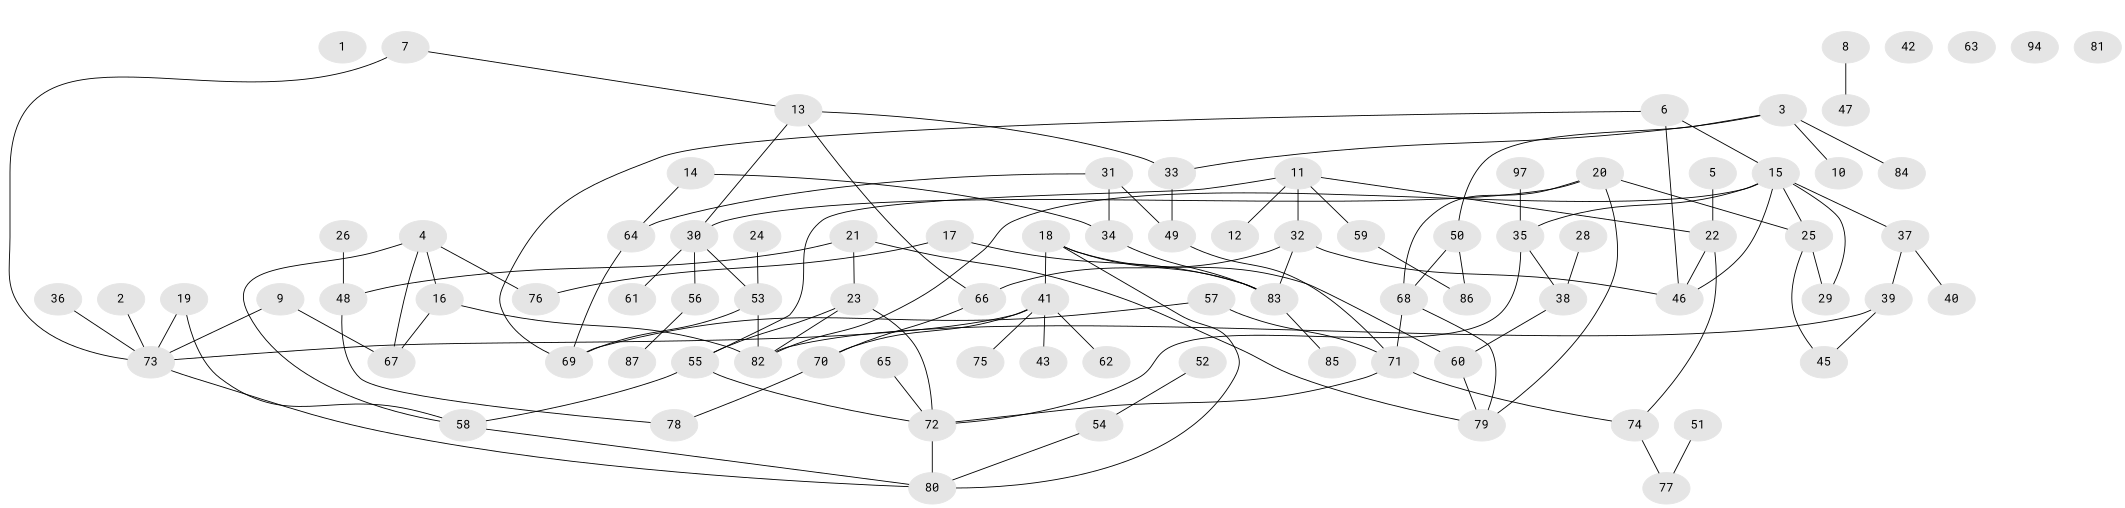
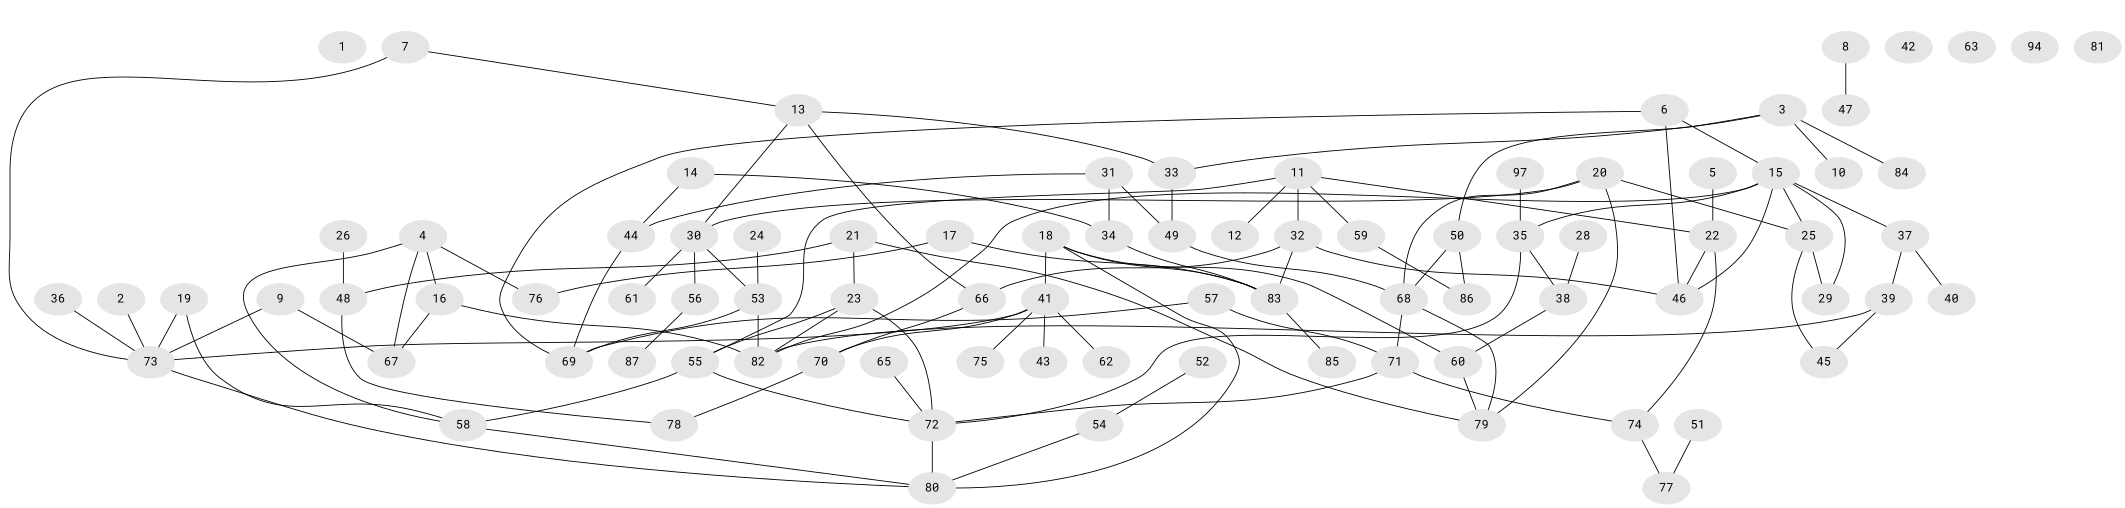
(631, 236) -> (631, 236)
(1265, 268) -> (1292, 269)
